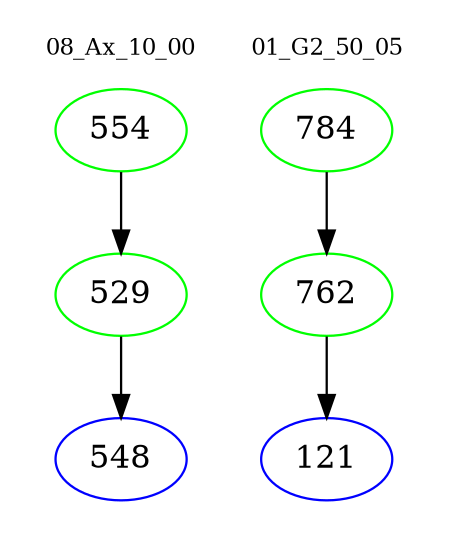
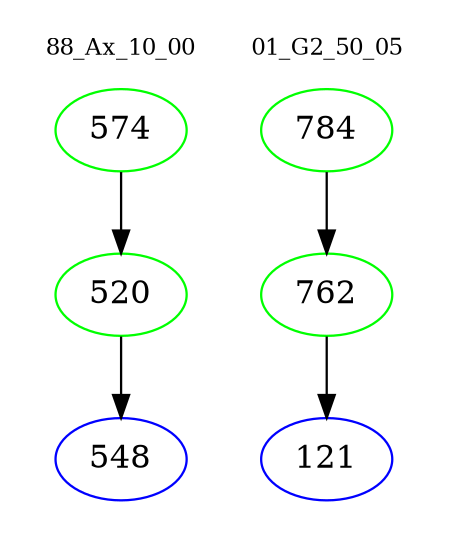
(121, 49) -> (121, 49)
(121, 130) -> (121, 130)
(121, 295) -> (121, 295)
